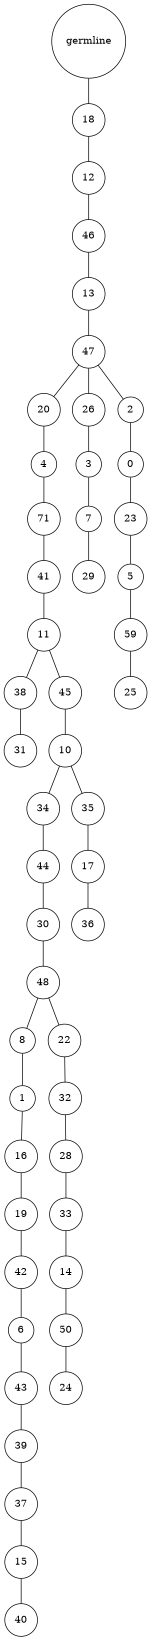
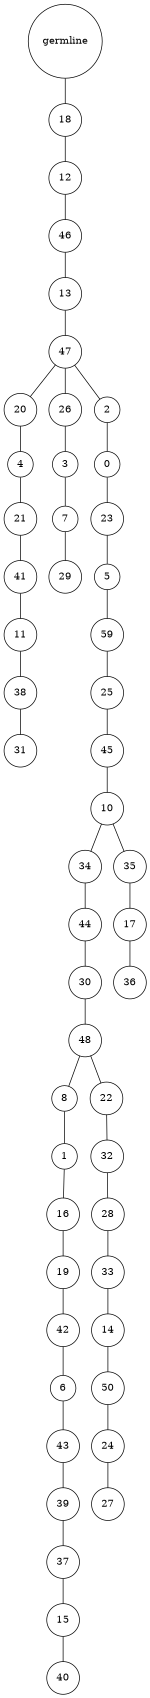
(44, 519) -> (20, 519)
(55, 664) -> (107, 722)
none -> (108, 1504)
